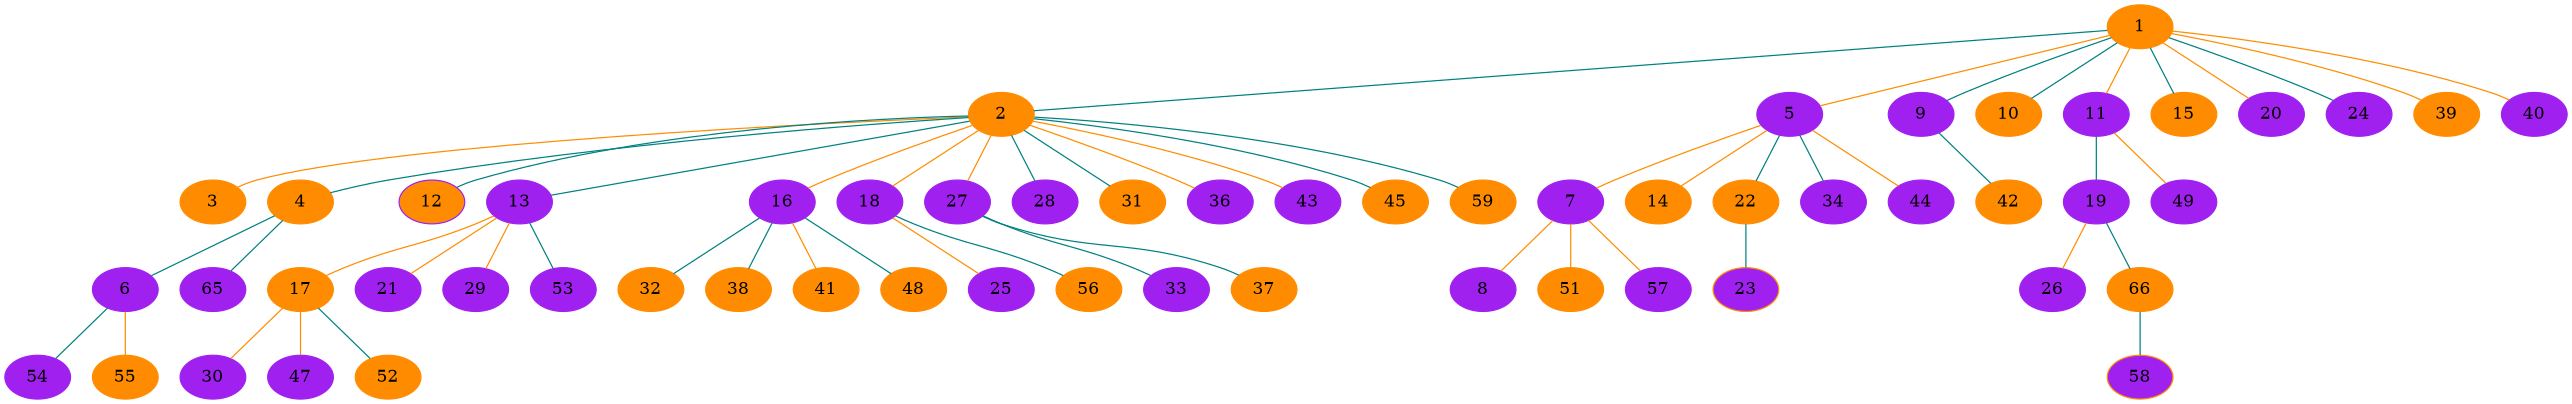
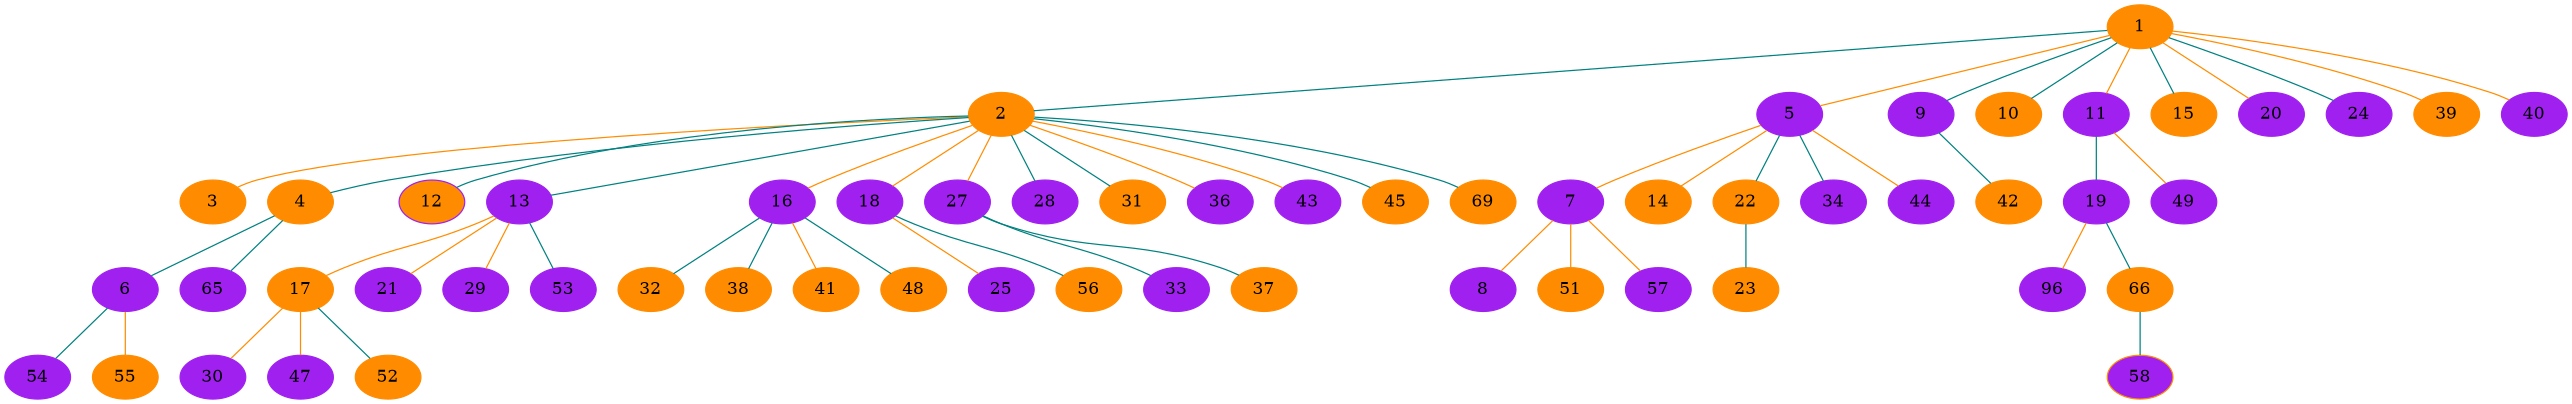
(1483, 202) -> (1483, 202)
(1746, 290) -> (1746, 290)
(2053, 290) -> (2053, 290)
